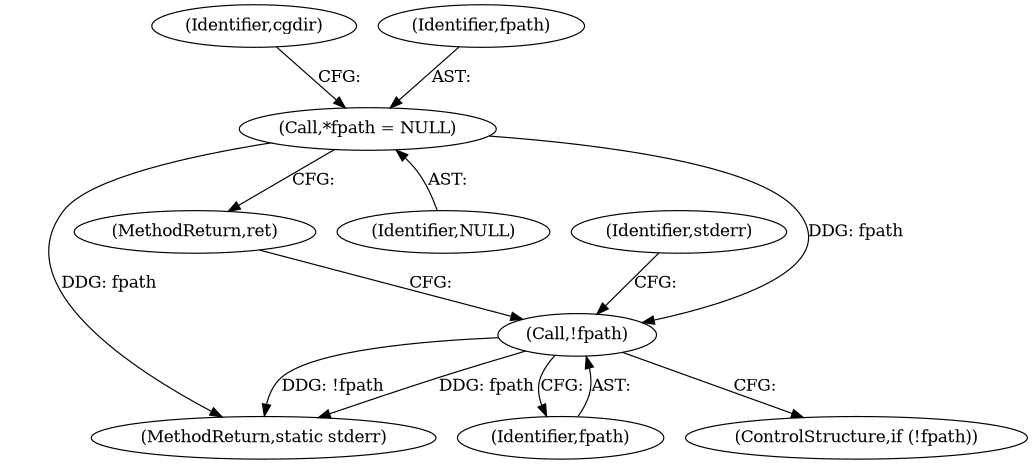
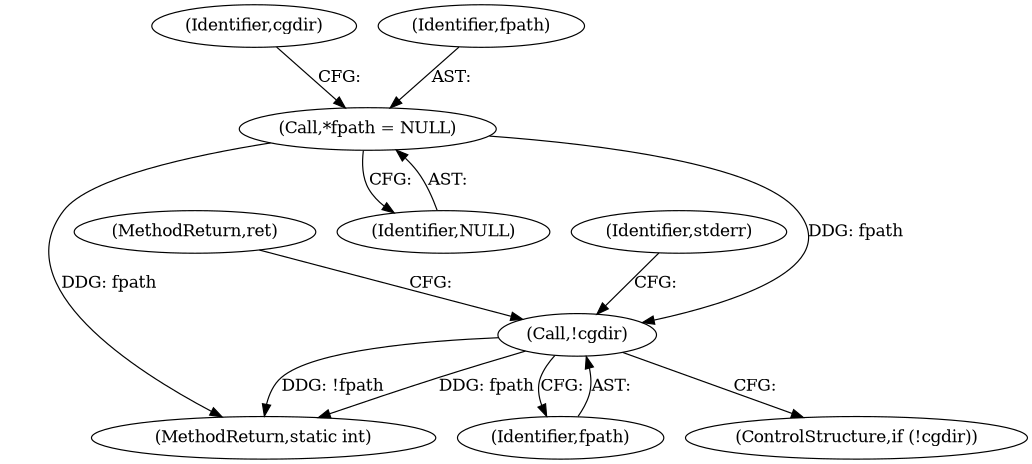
(287, 177) -> (365, 182)
(577, 335) -> (577, 335)
(264, 438) -> (264, 438)
(856, 438) -> (856, 438)
